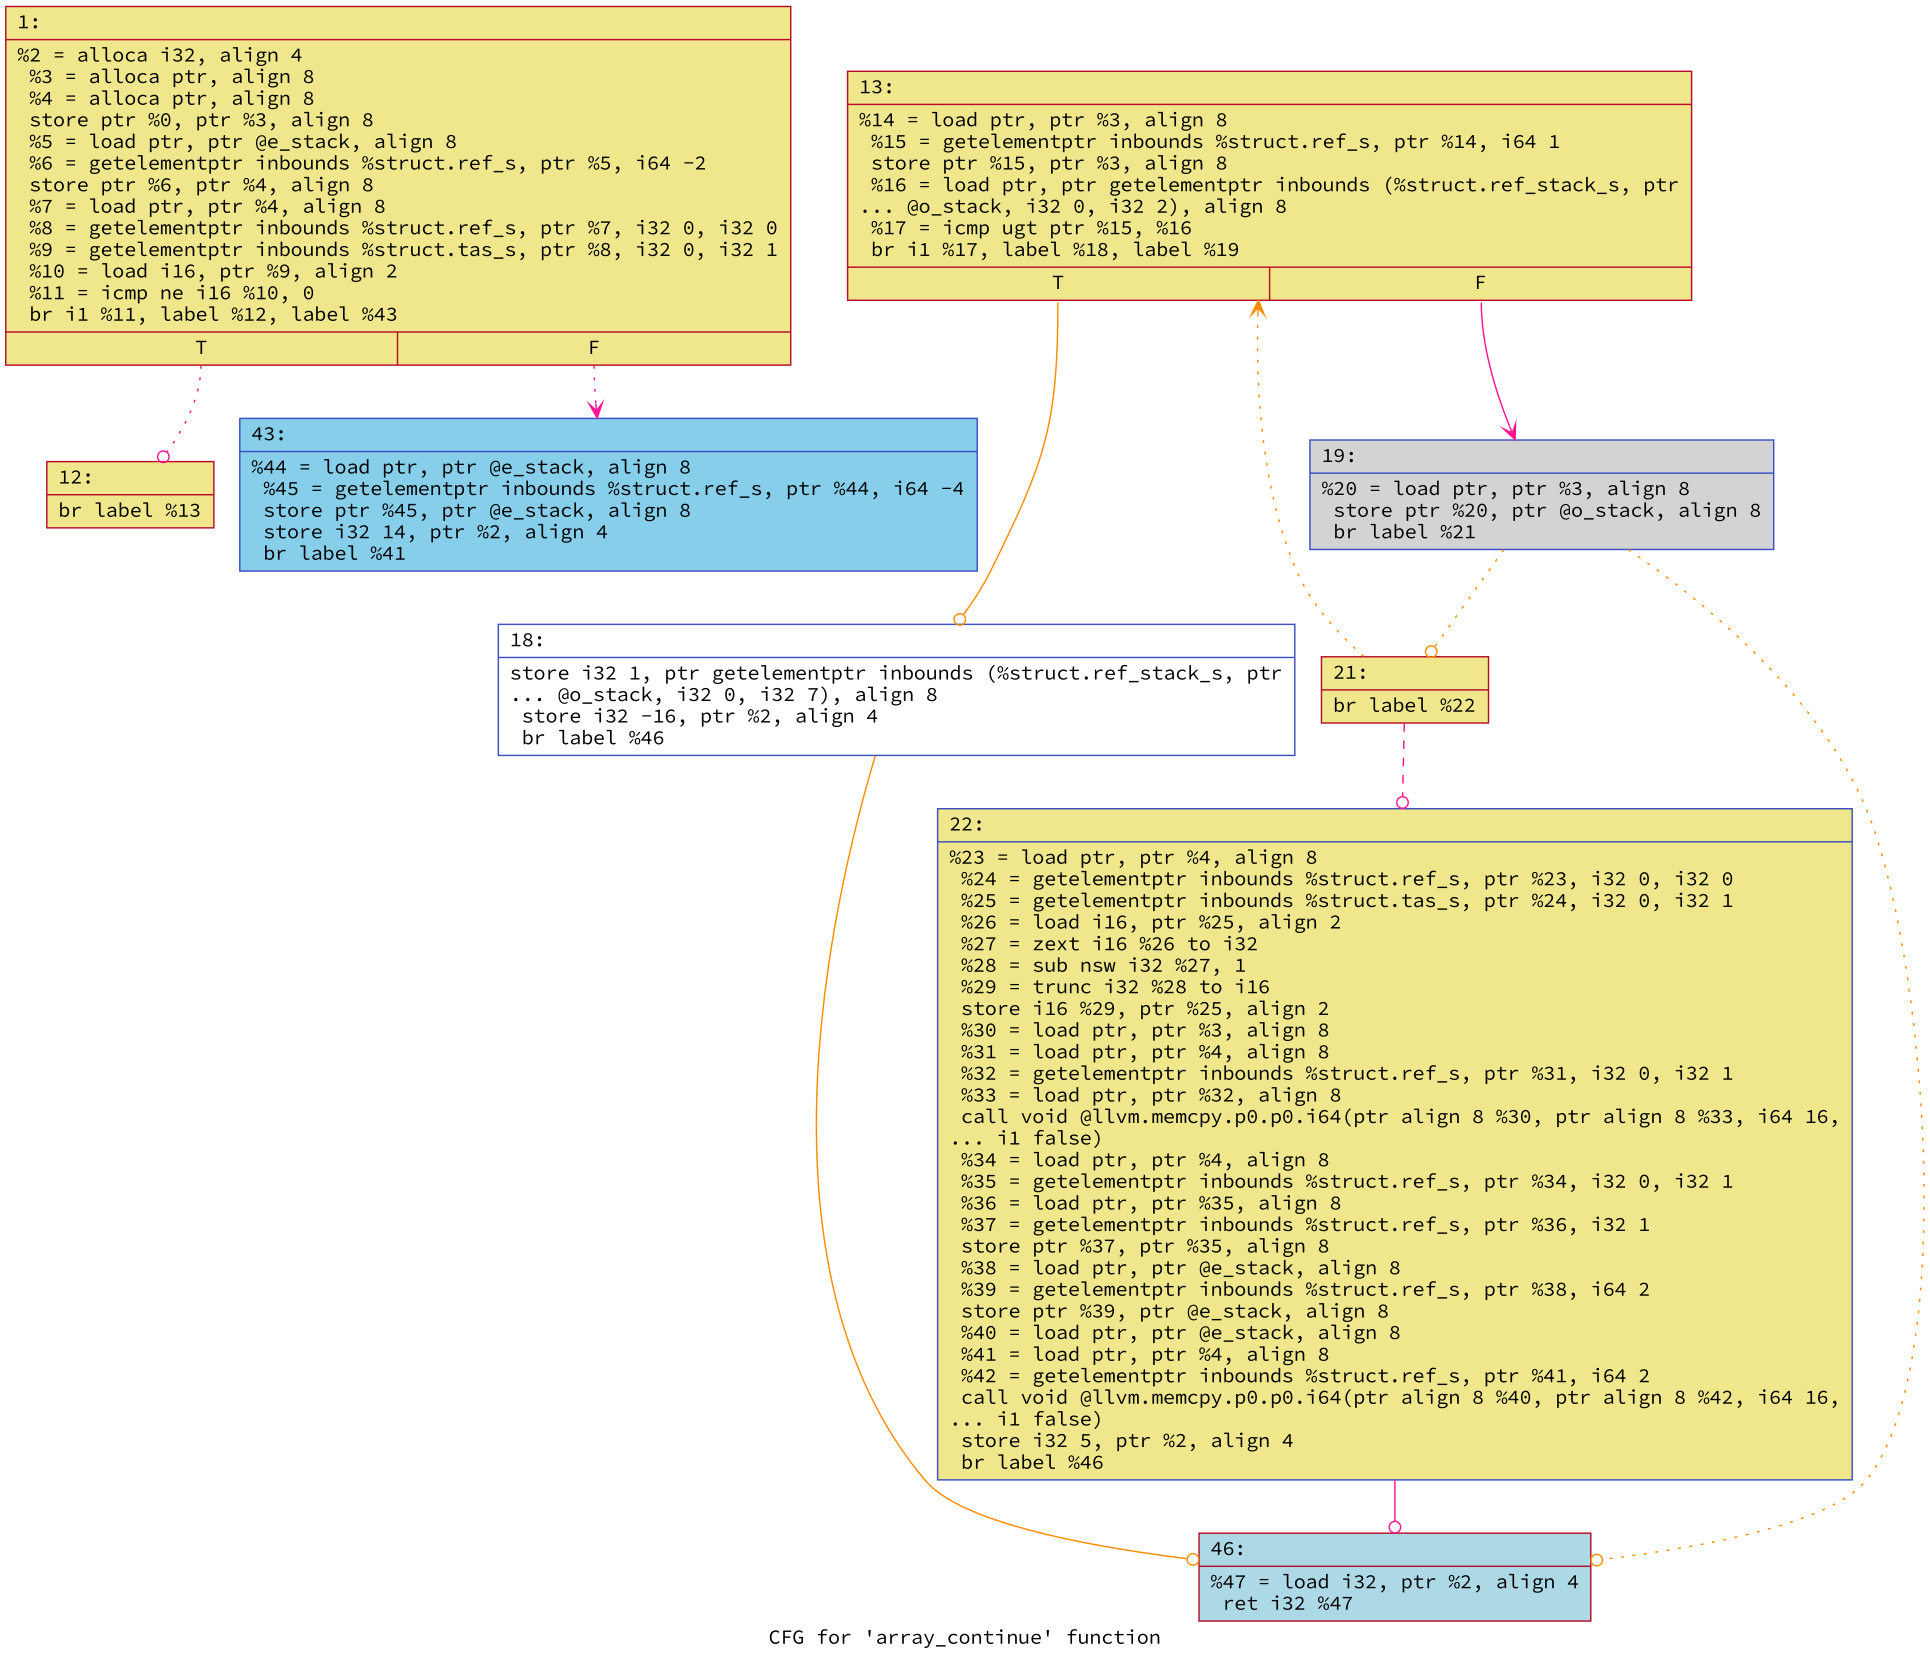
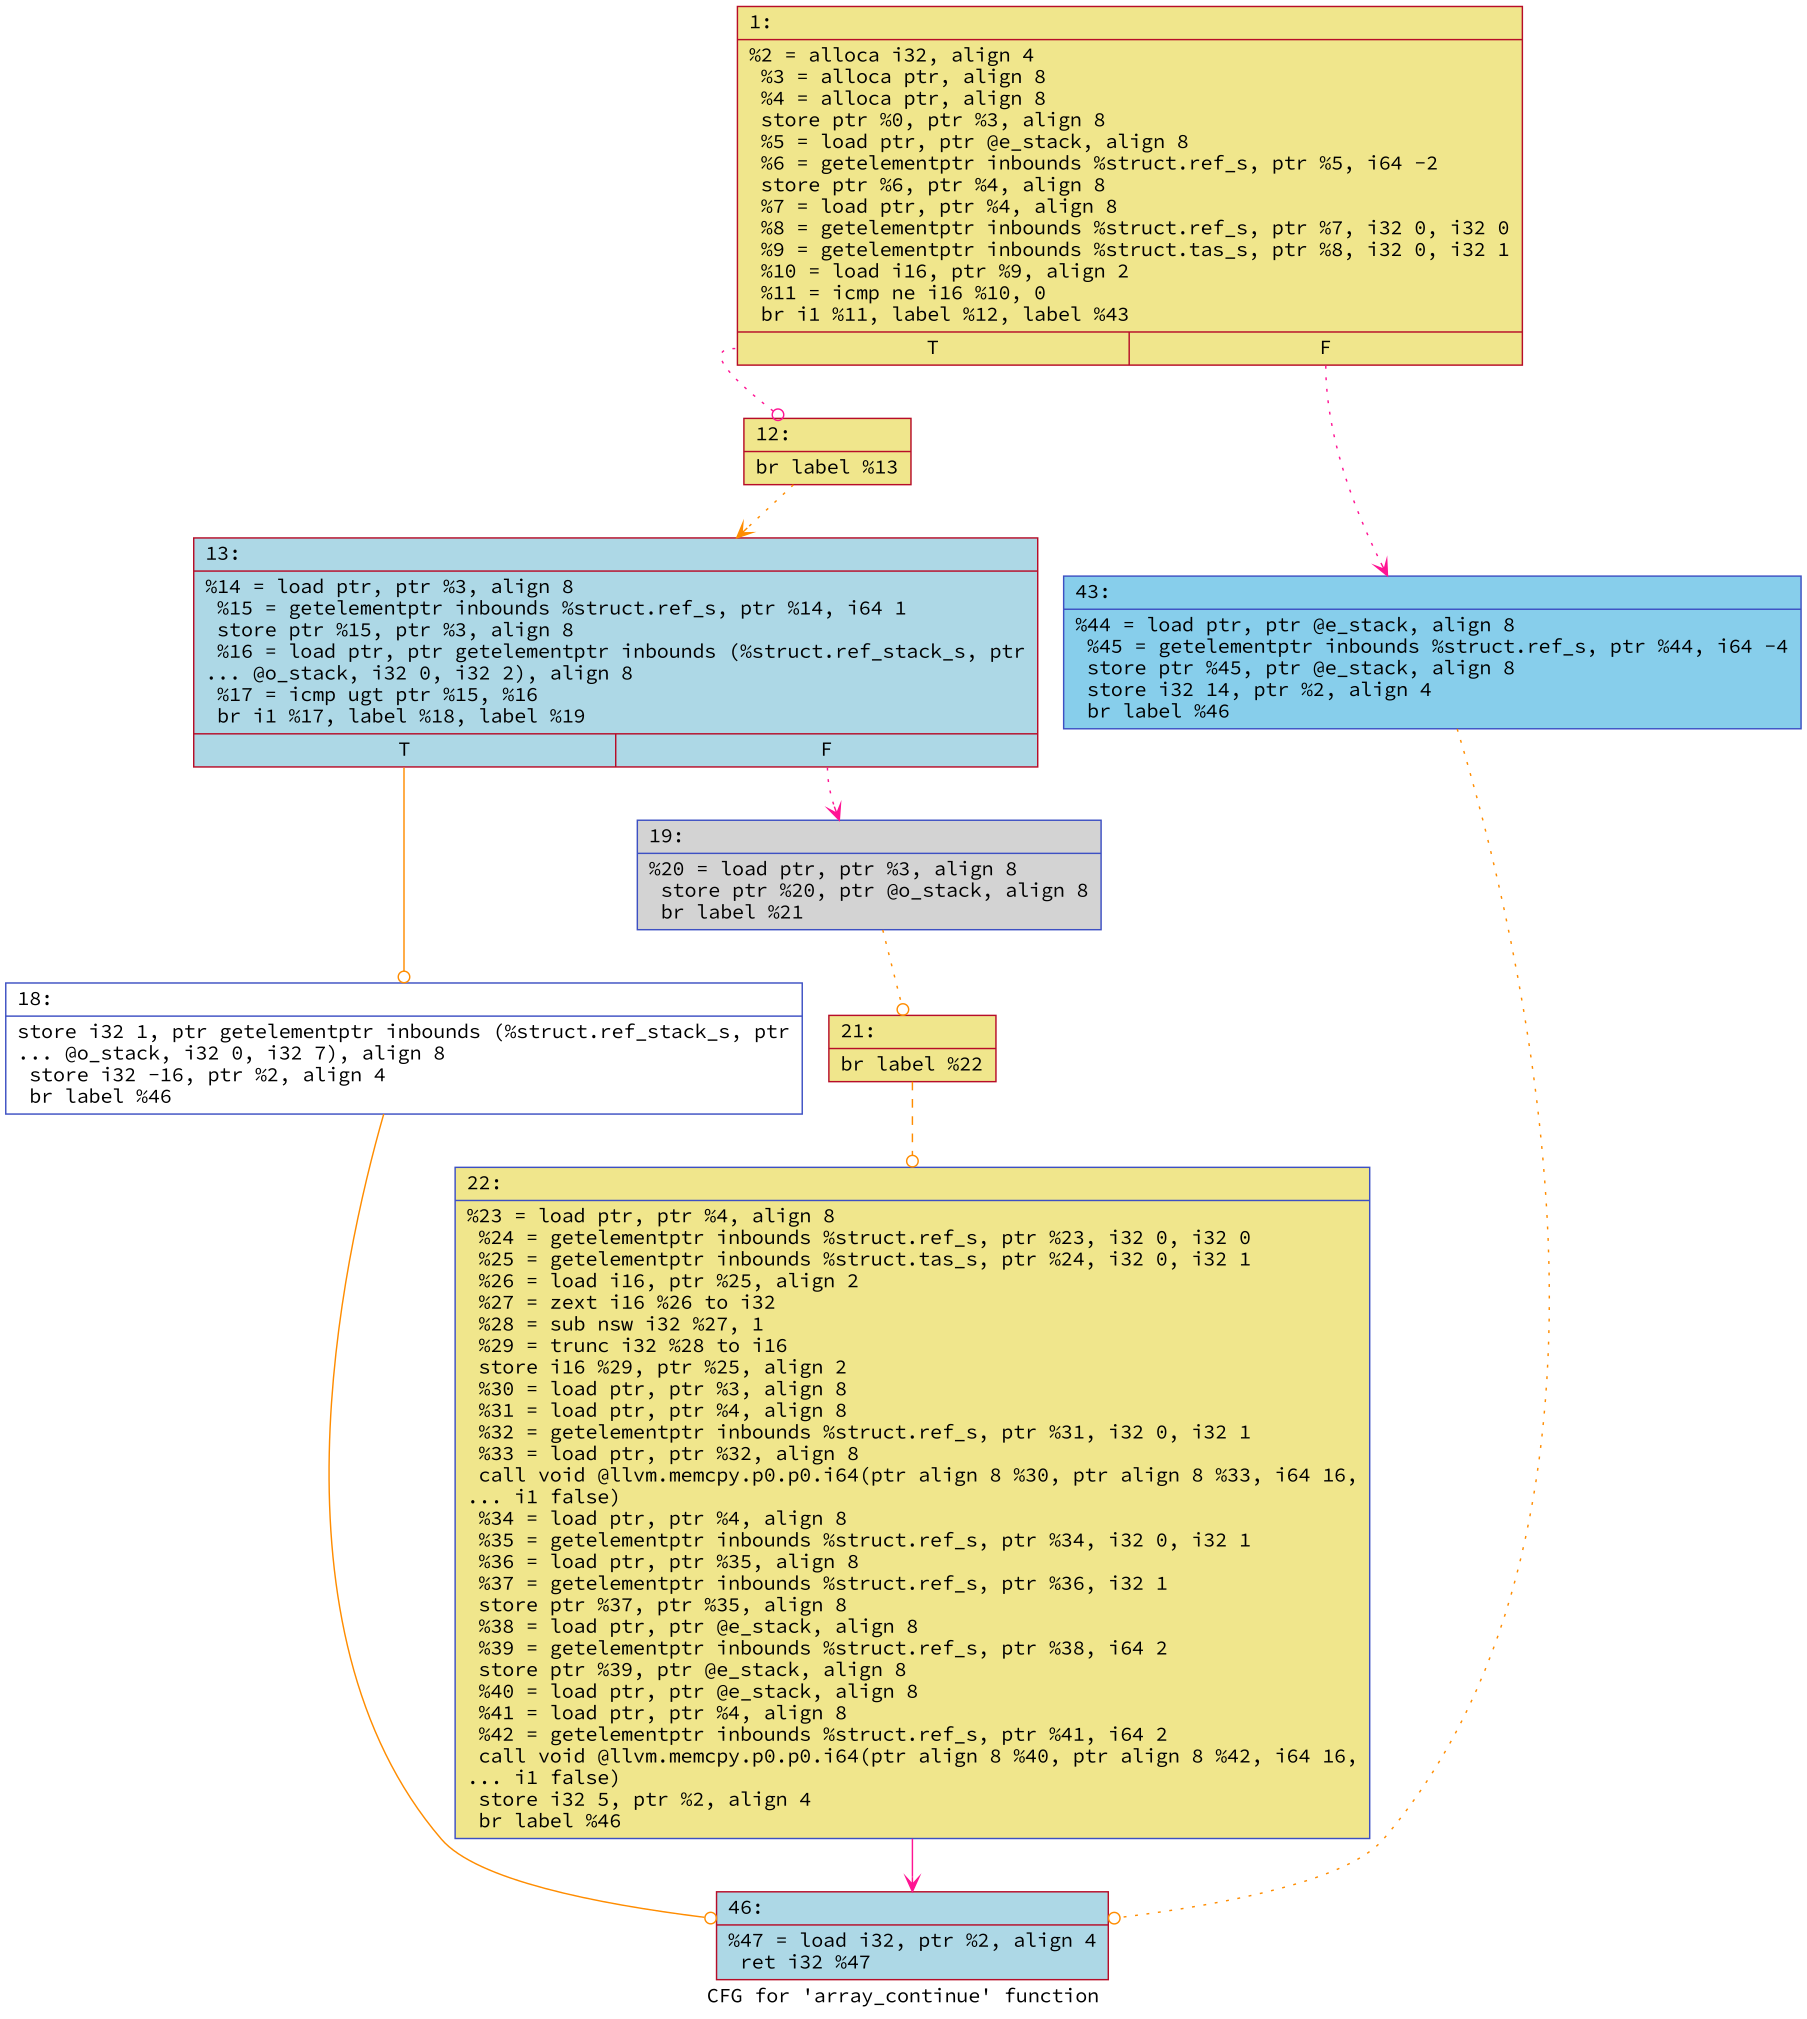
(1270, 186) -> (616, 652)
(1490, 365) -> (829, 787)
(1274, 499) -> (770, 506)
(329, 554) -> (1153, 711)
(1403, 760) -> (912, 1118)
(1920, 1108) -> (1540, 1436)
(1395, 1501) -> (912, 1858)
